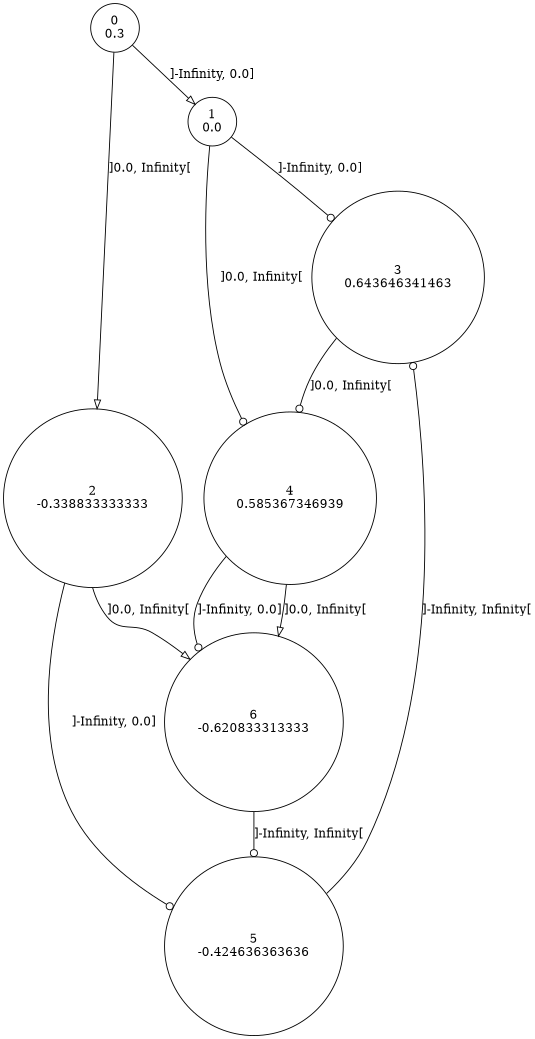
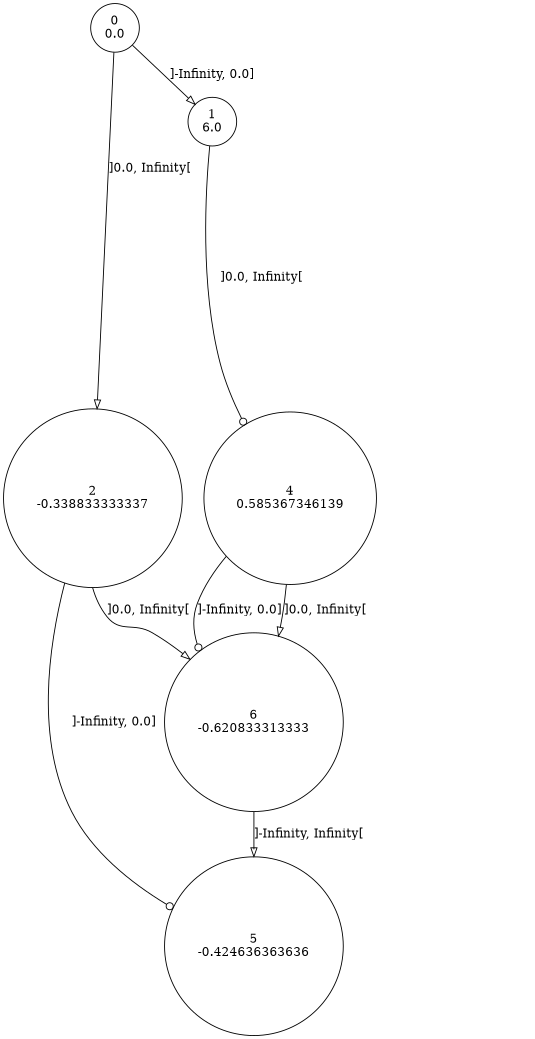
(115, 28) -> (115, 28)
(212, 122) -> (212, 122)
(398, 277) -> none
(93, 498) -> (93, 498)
(290, 498) -> (290, 498)
(254, 831) -> (254, 831)
